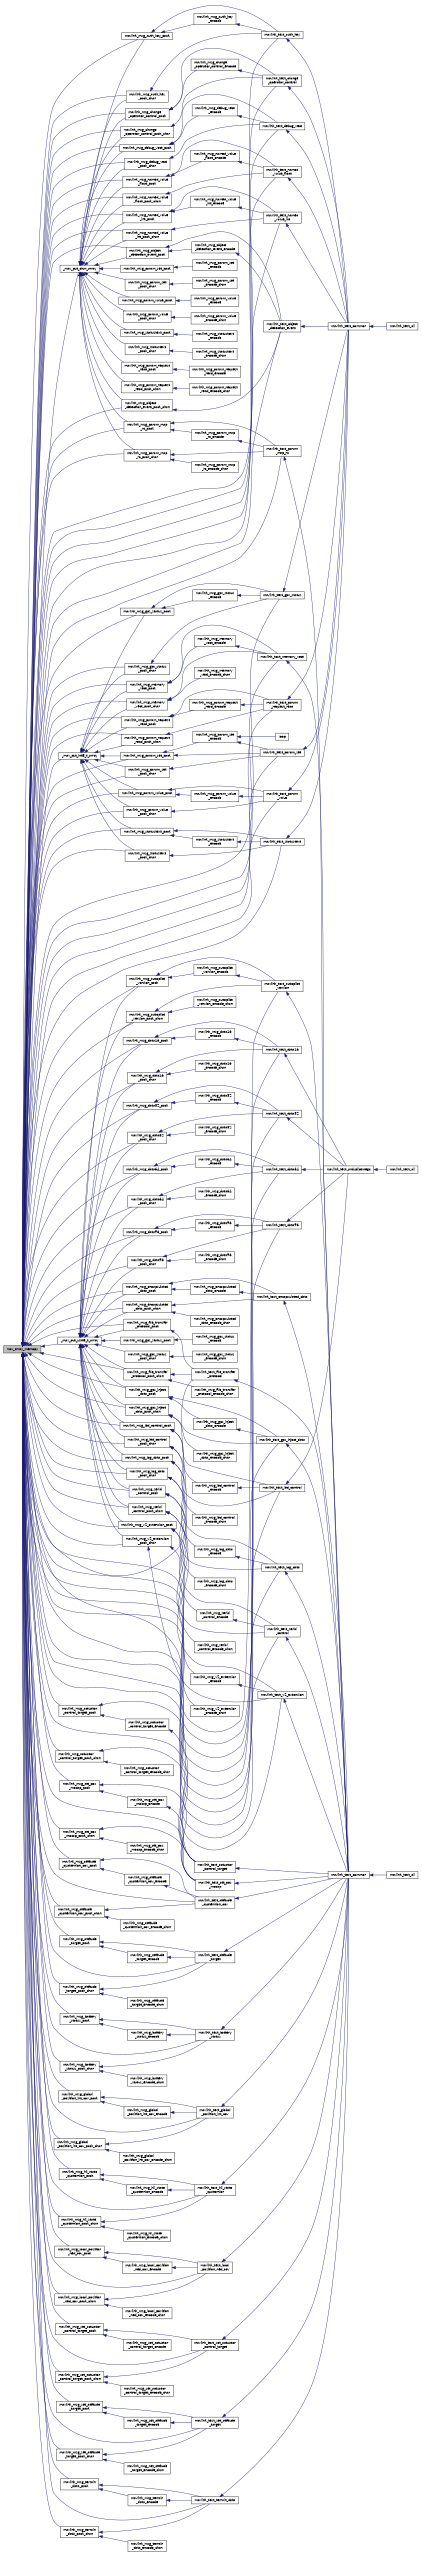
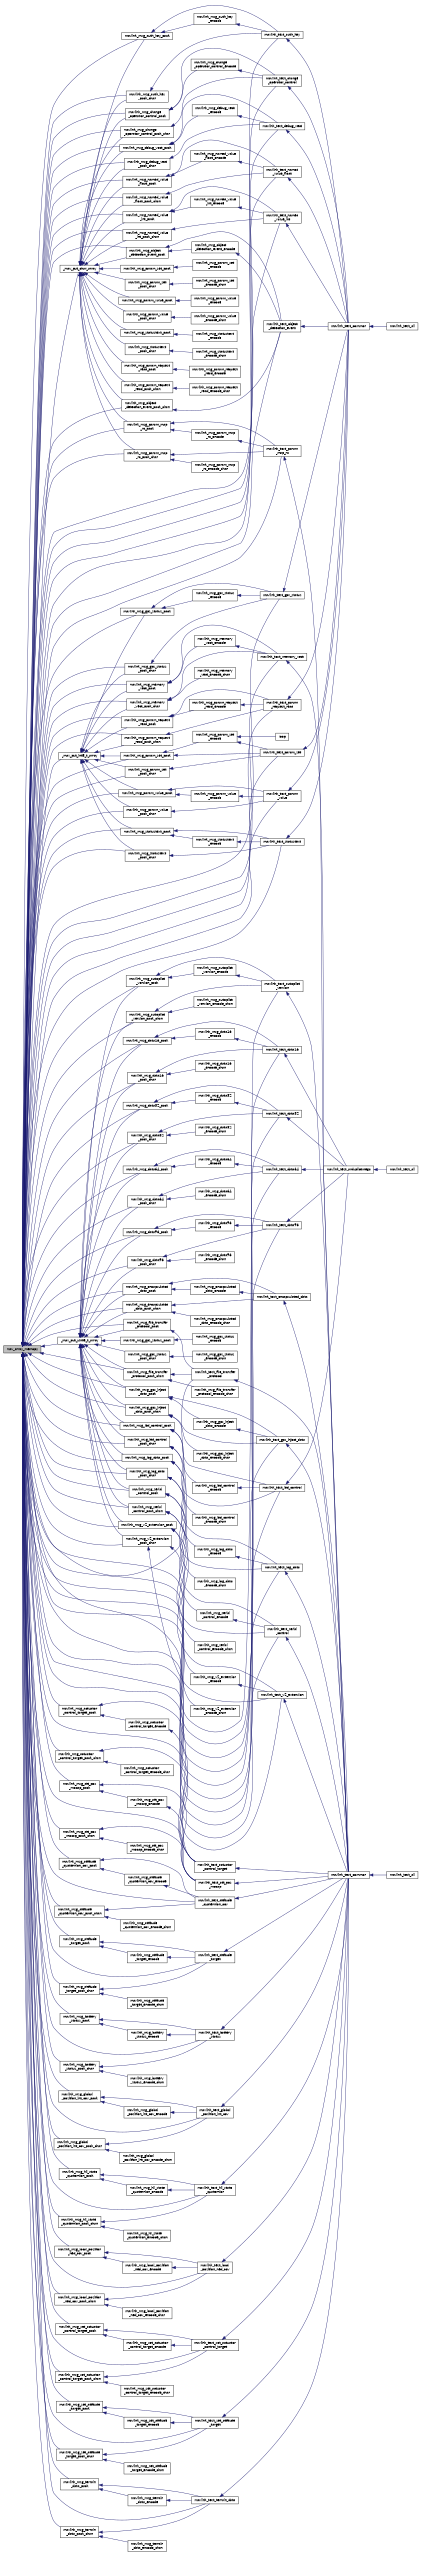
none -> (183, 2345)
